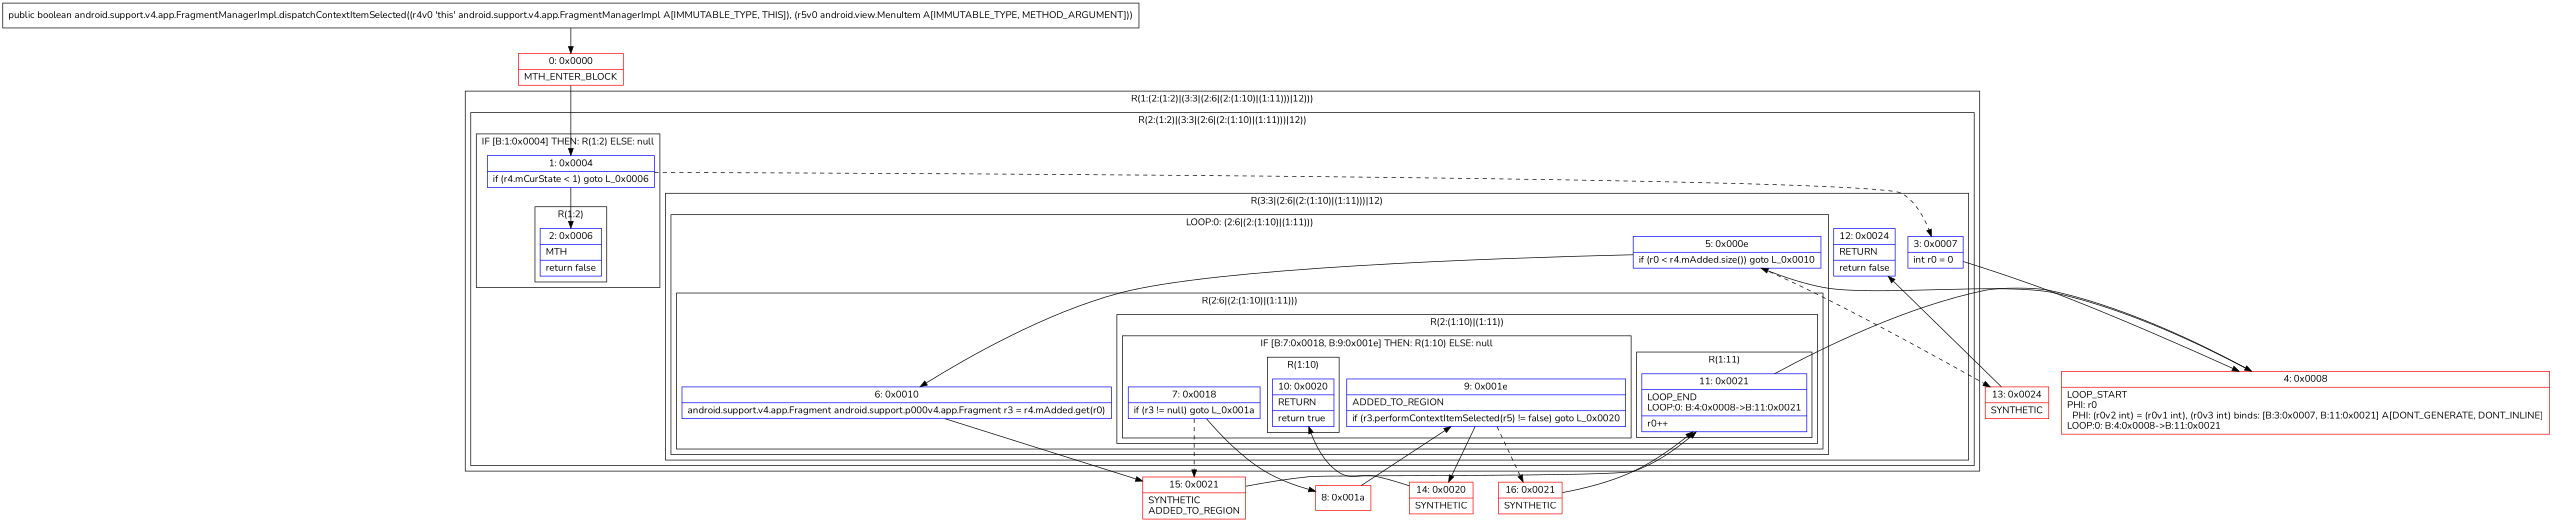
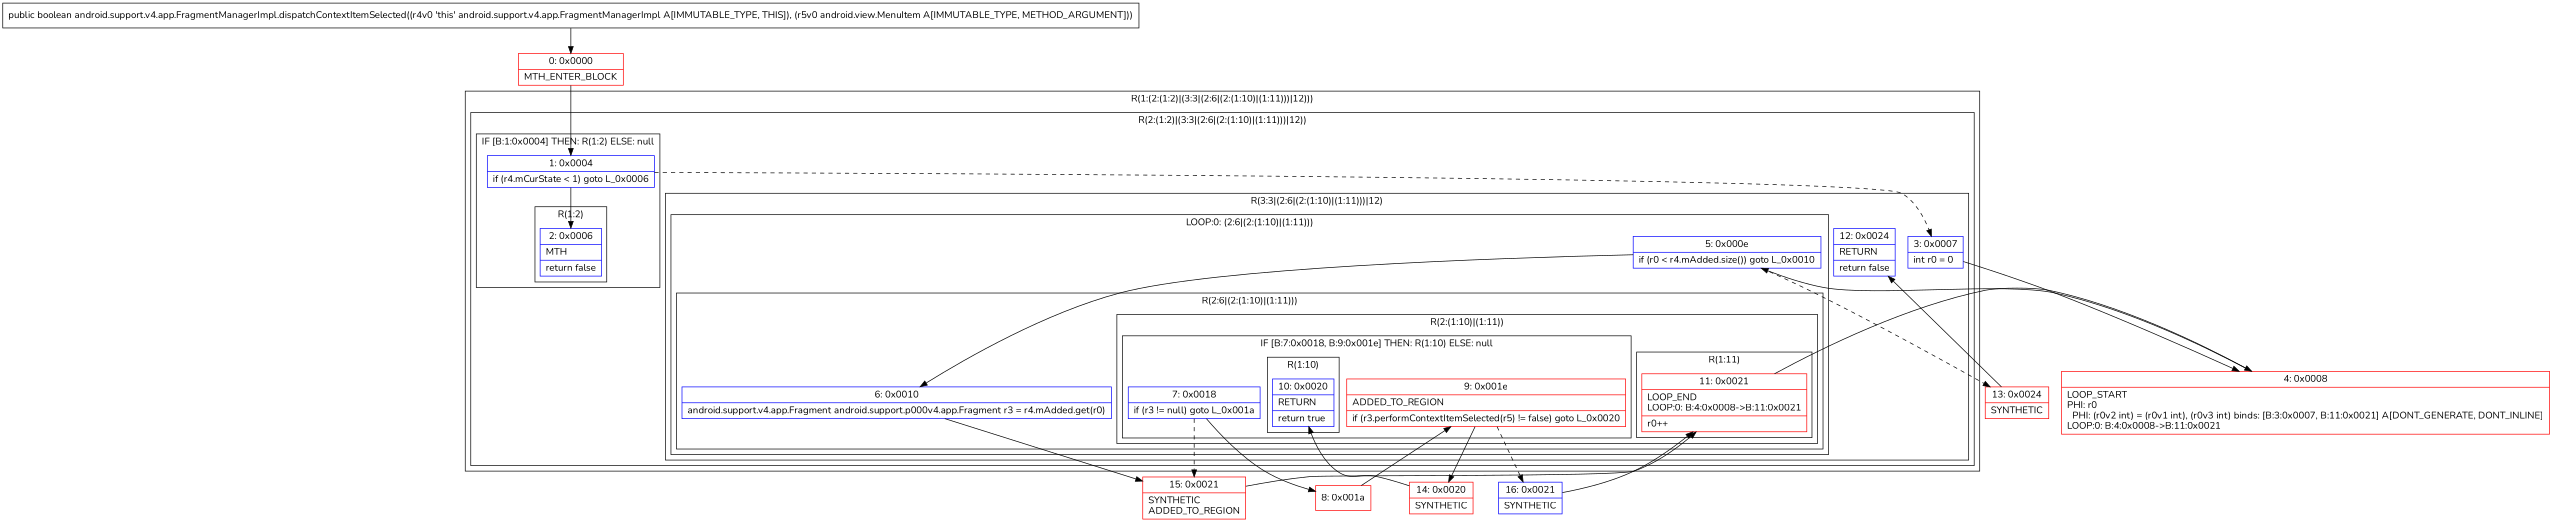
(1486, 403) -> (1486, 403)
(1724, 403) -> (1724, 403)
(1530, 498) -> (1530, 498)
